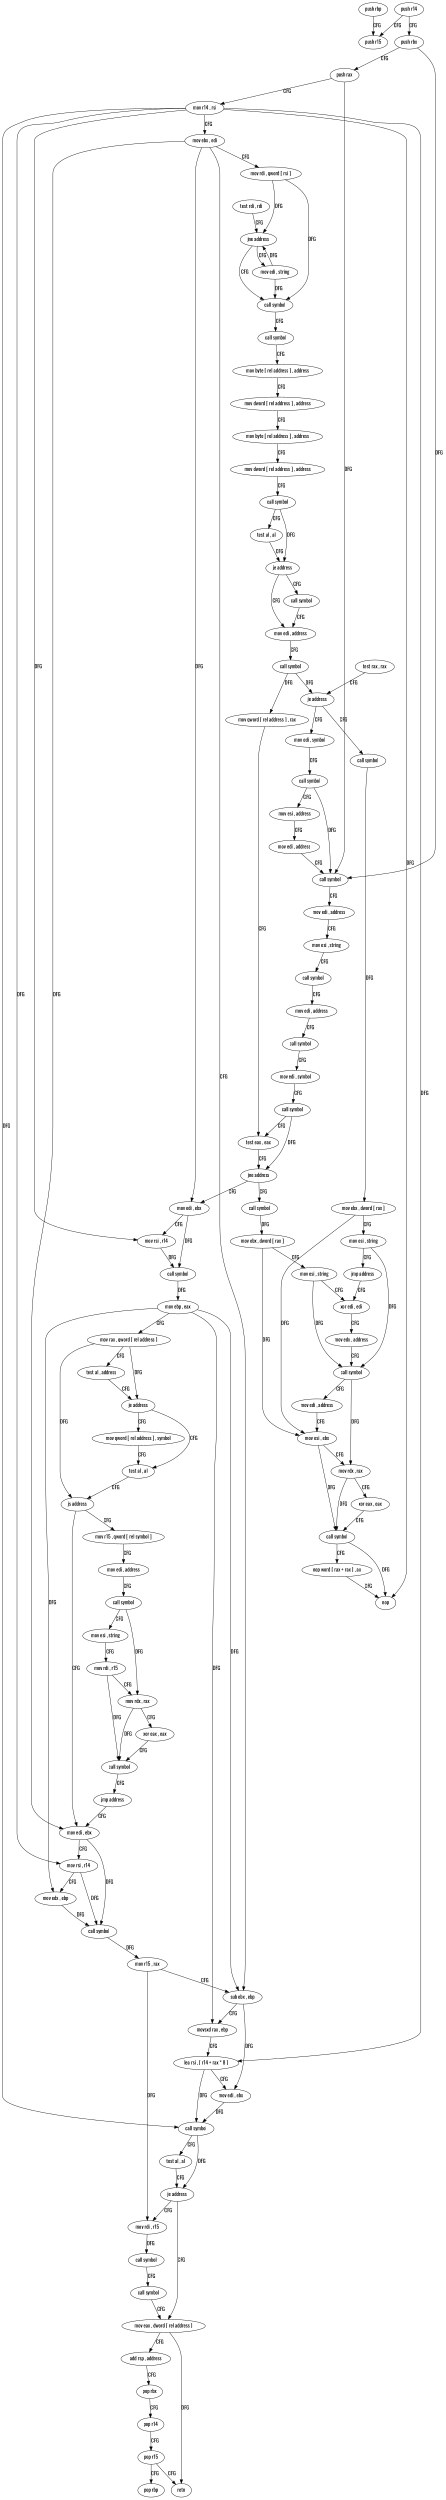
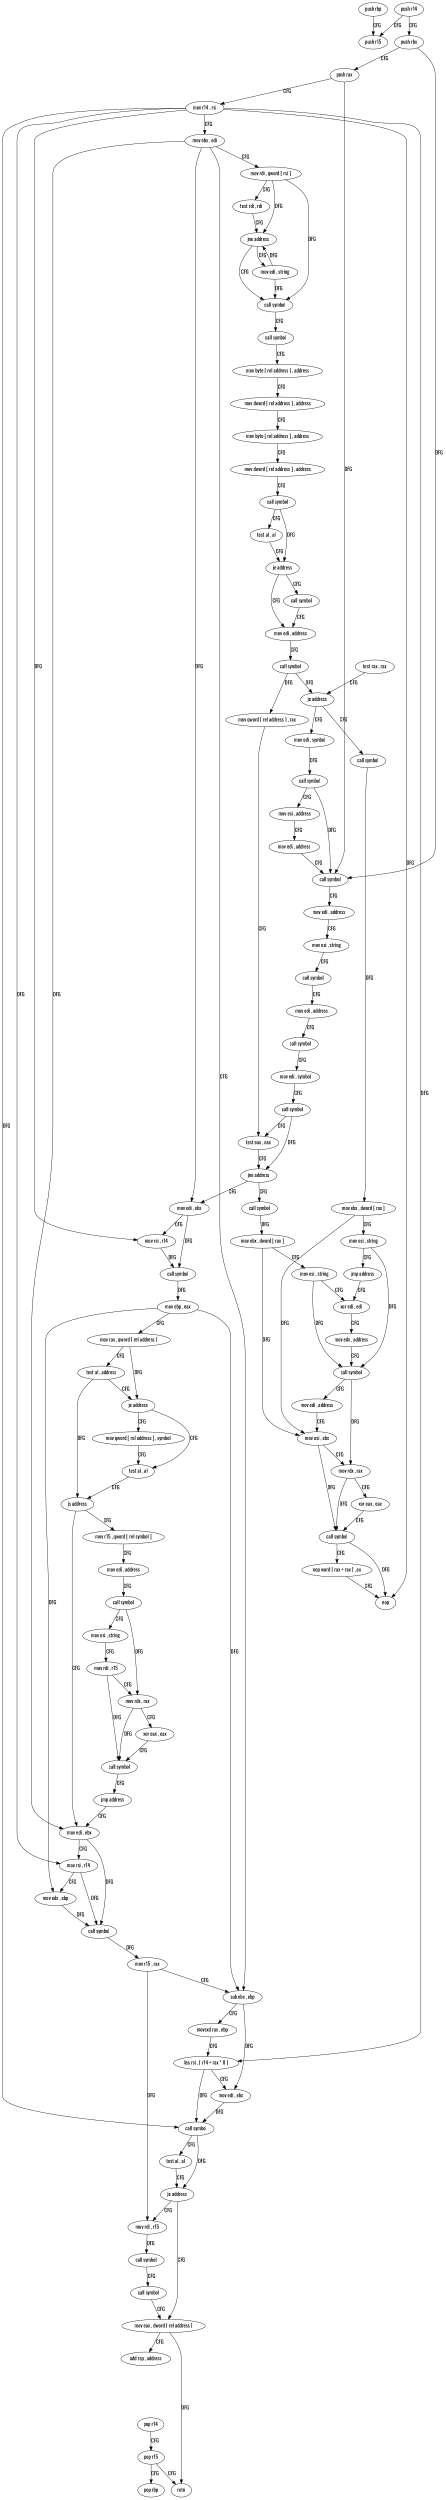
none -> (262, 189)
(60, 1410) -> (77, 1434)
(212, 1660) -> none
(150, 2392) -> none
